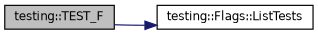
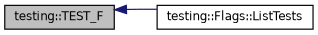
(130, 25) -> (142, 9)
